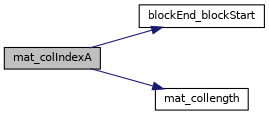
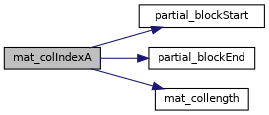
(202, 16) -> (202, 16)
none -> (202, 58)
